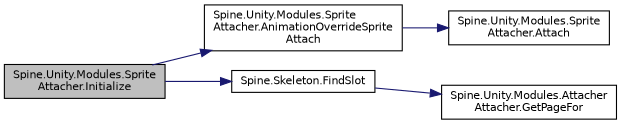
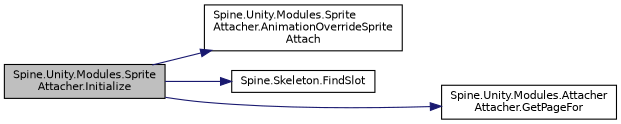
(529, 28) -> none
(402, 91) -> (298, 107)
